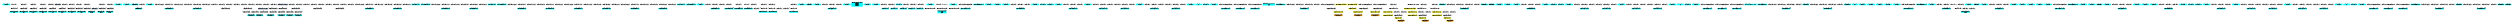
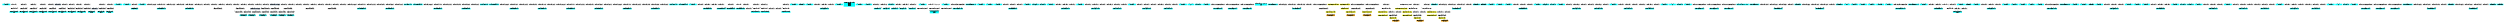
(135, 5) -> none
